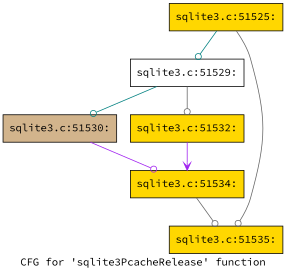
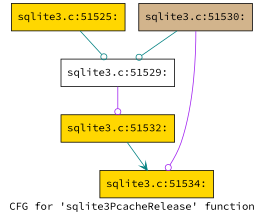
(187, 98) -> (118, 98)
(127, 99) -> (159, 43)
(187, 153) -> (135, 153)
(226, 240) -> none
